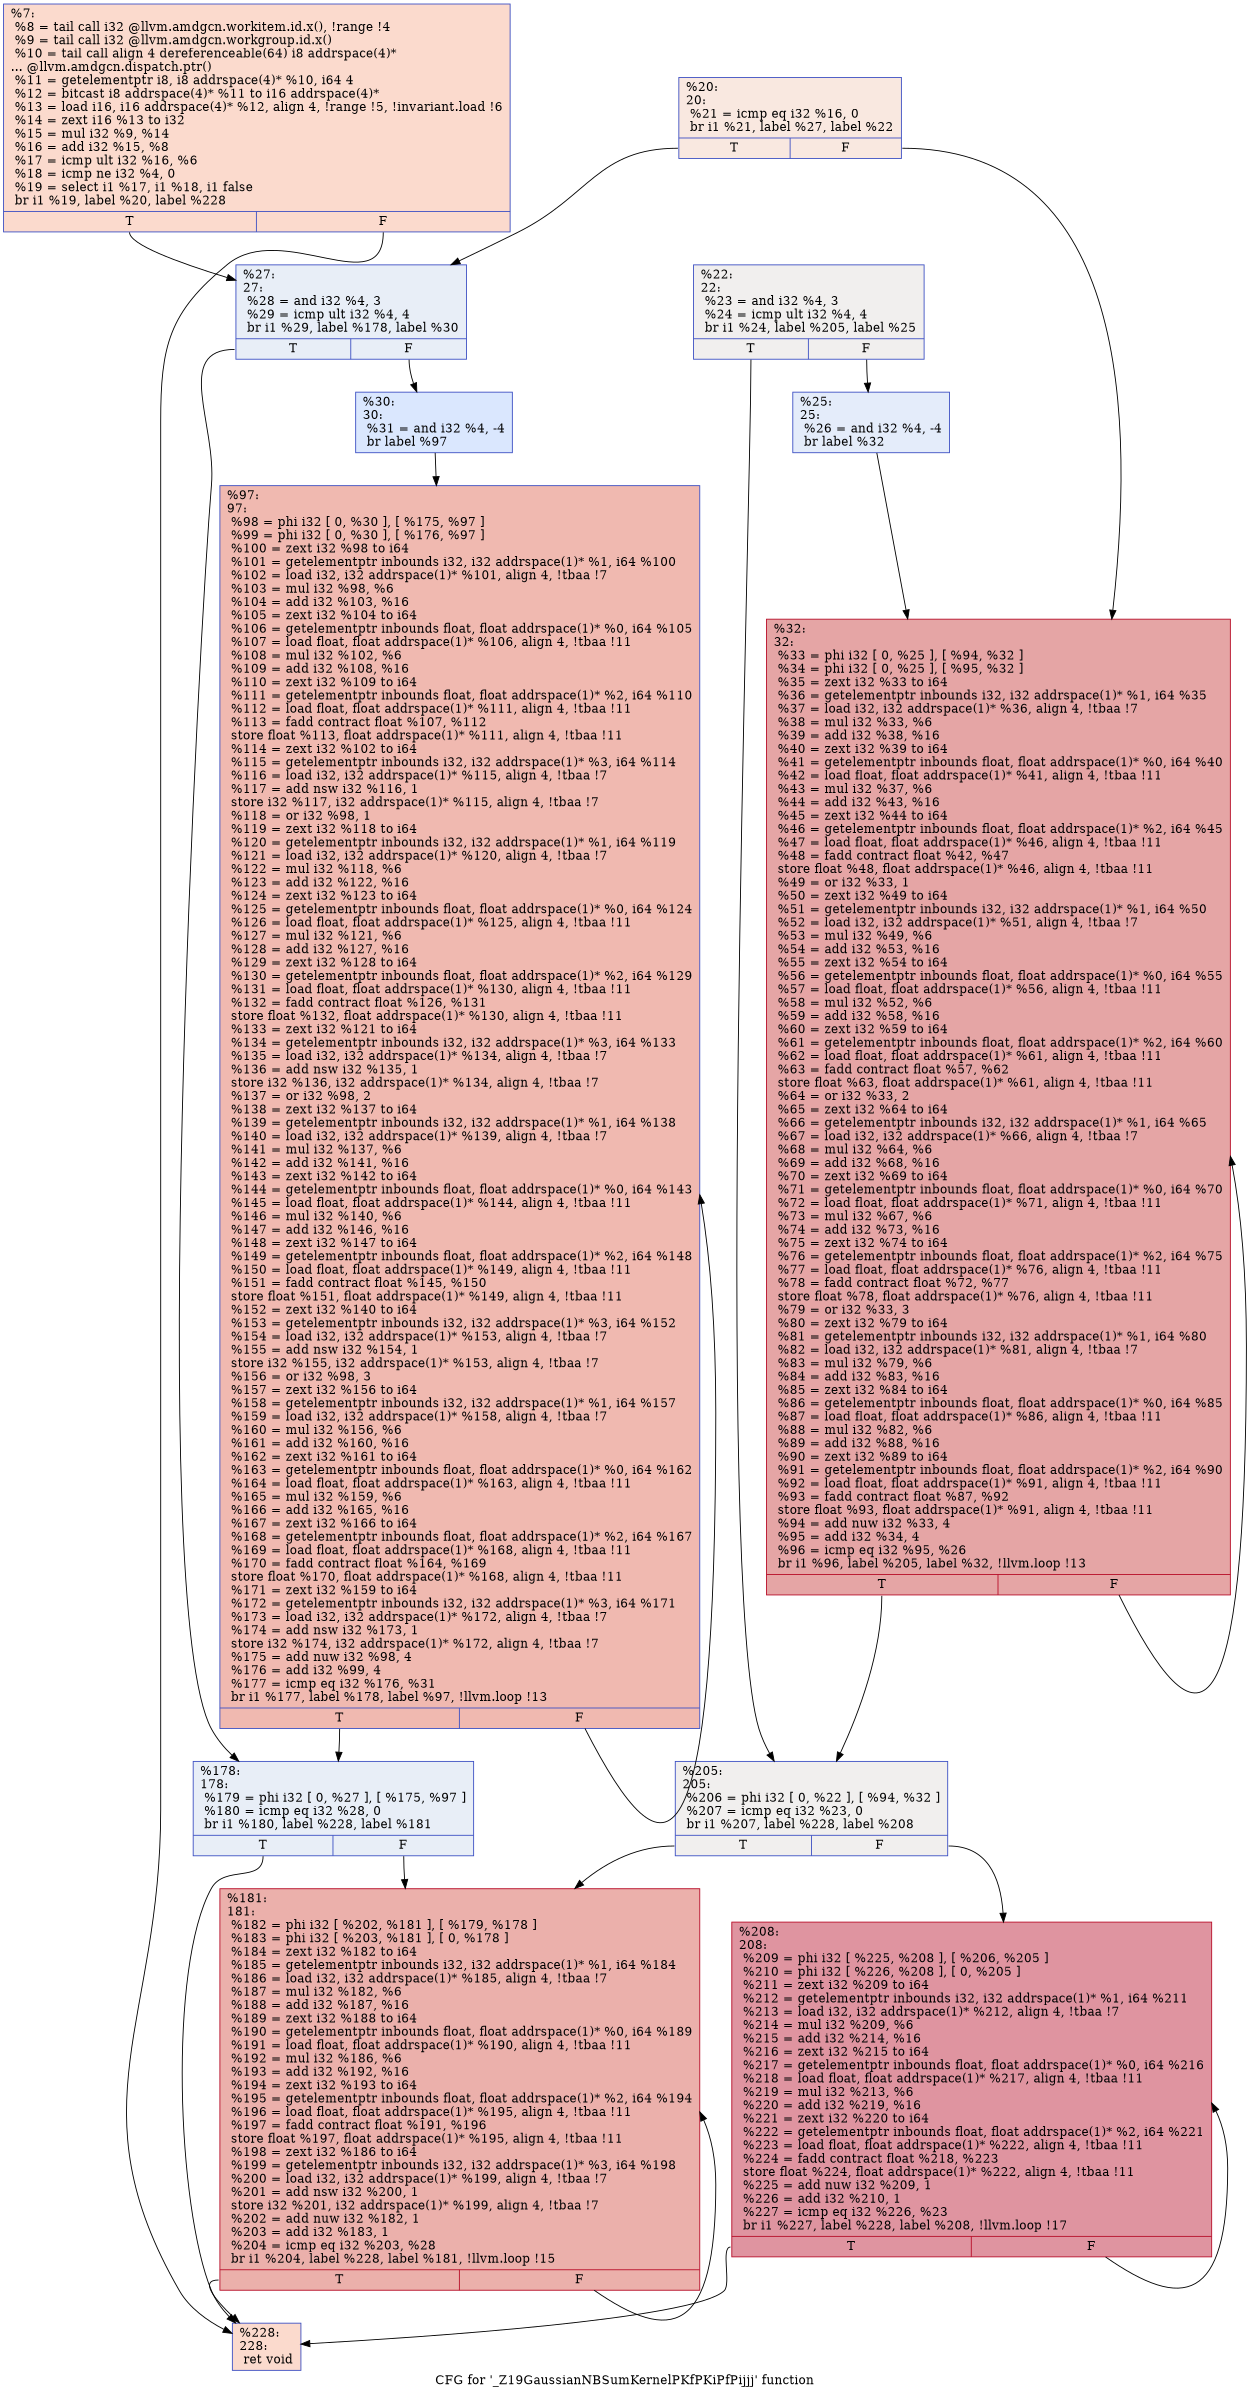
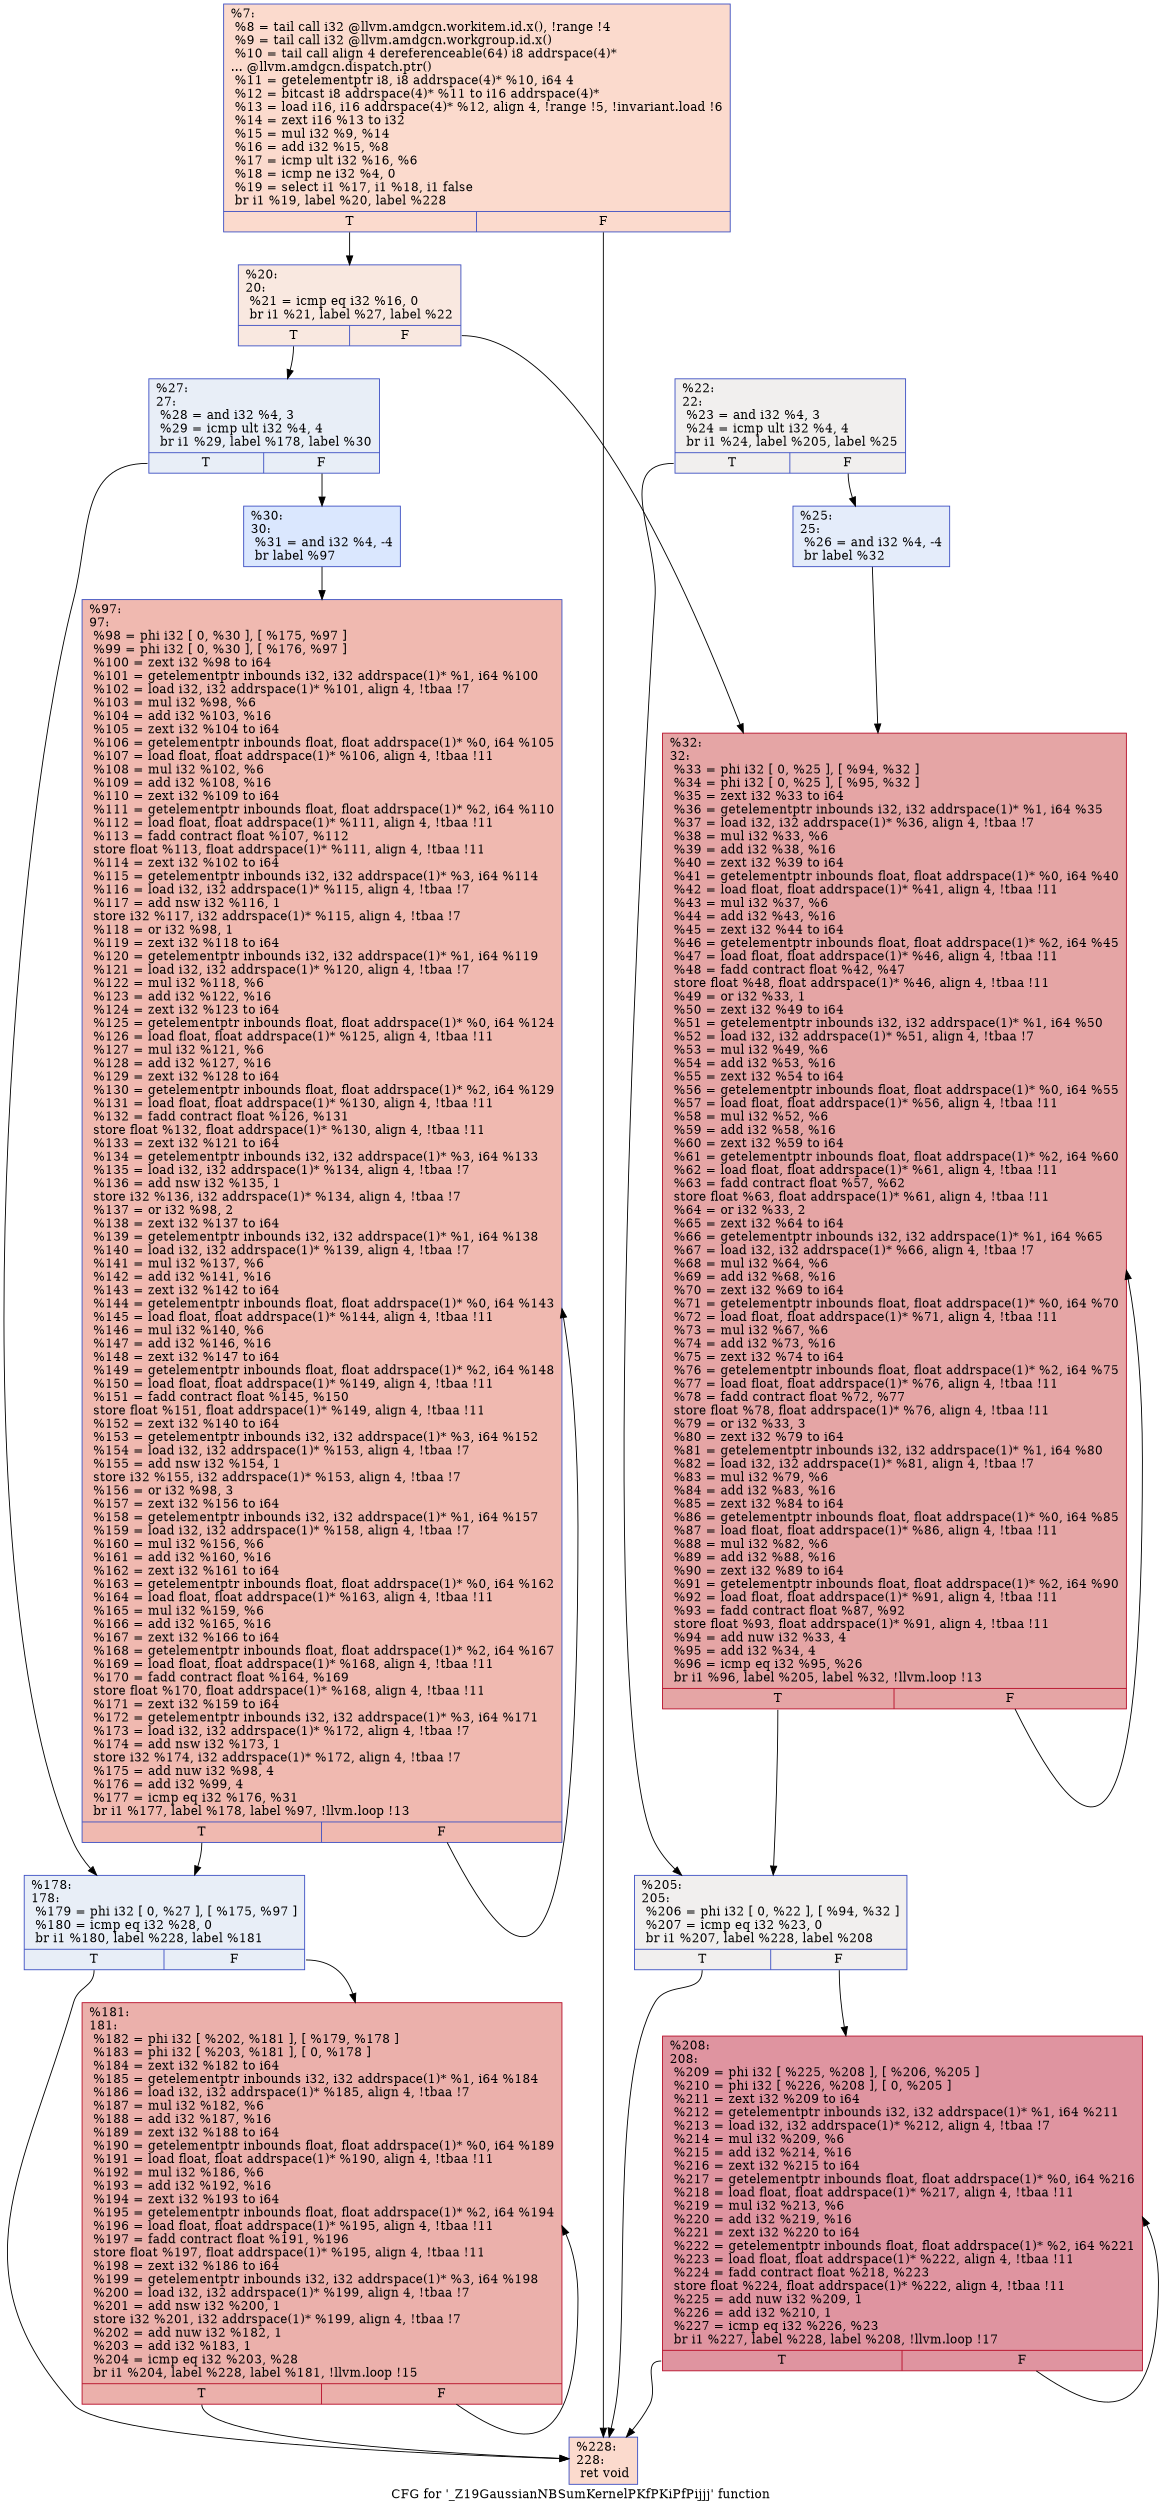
(175, 260) -> (350, 244)
(625, 1856) -> (624, 2183)
